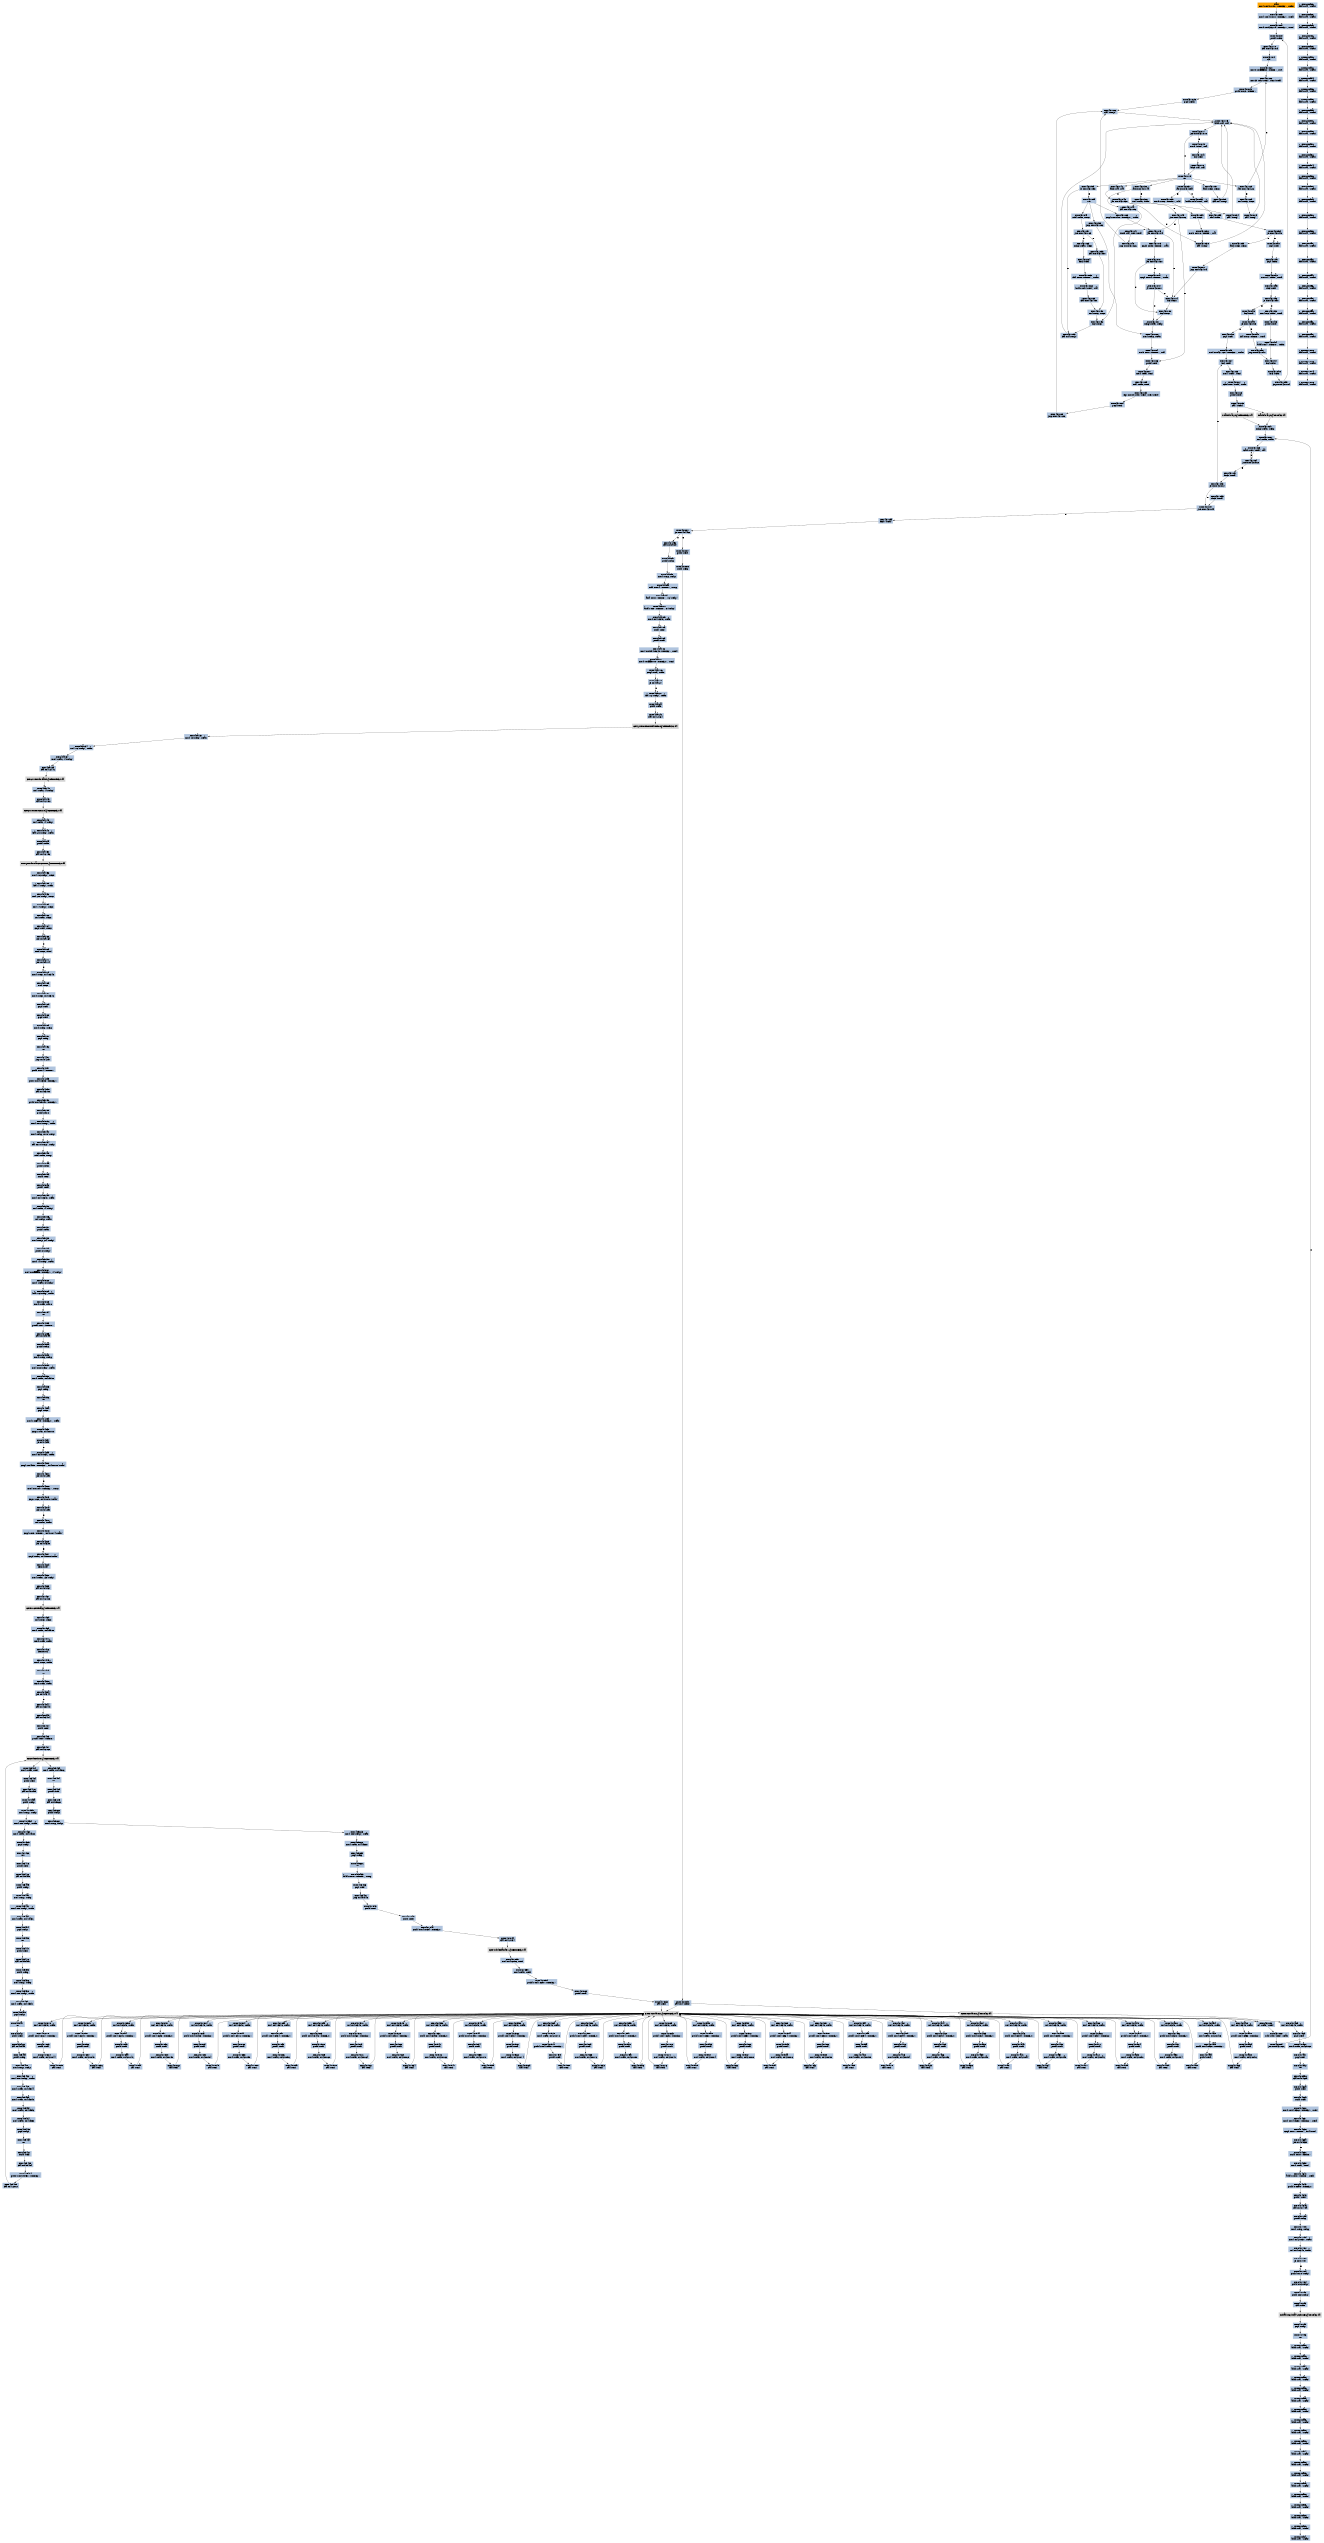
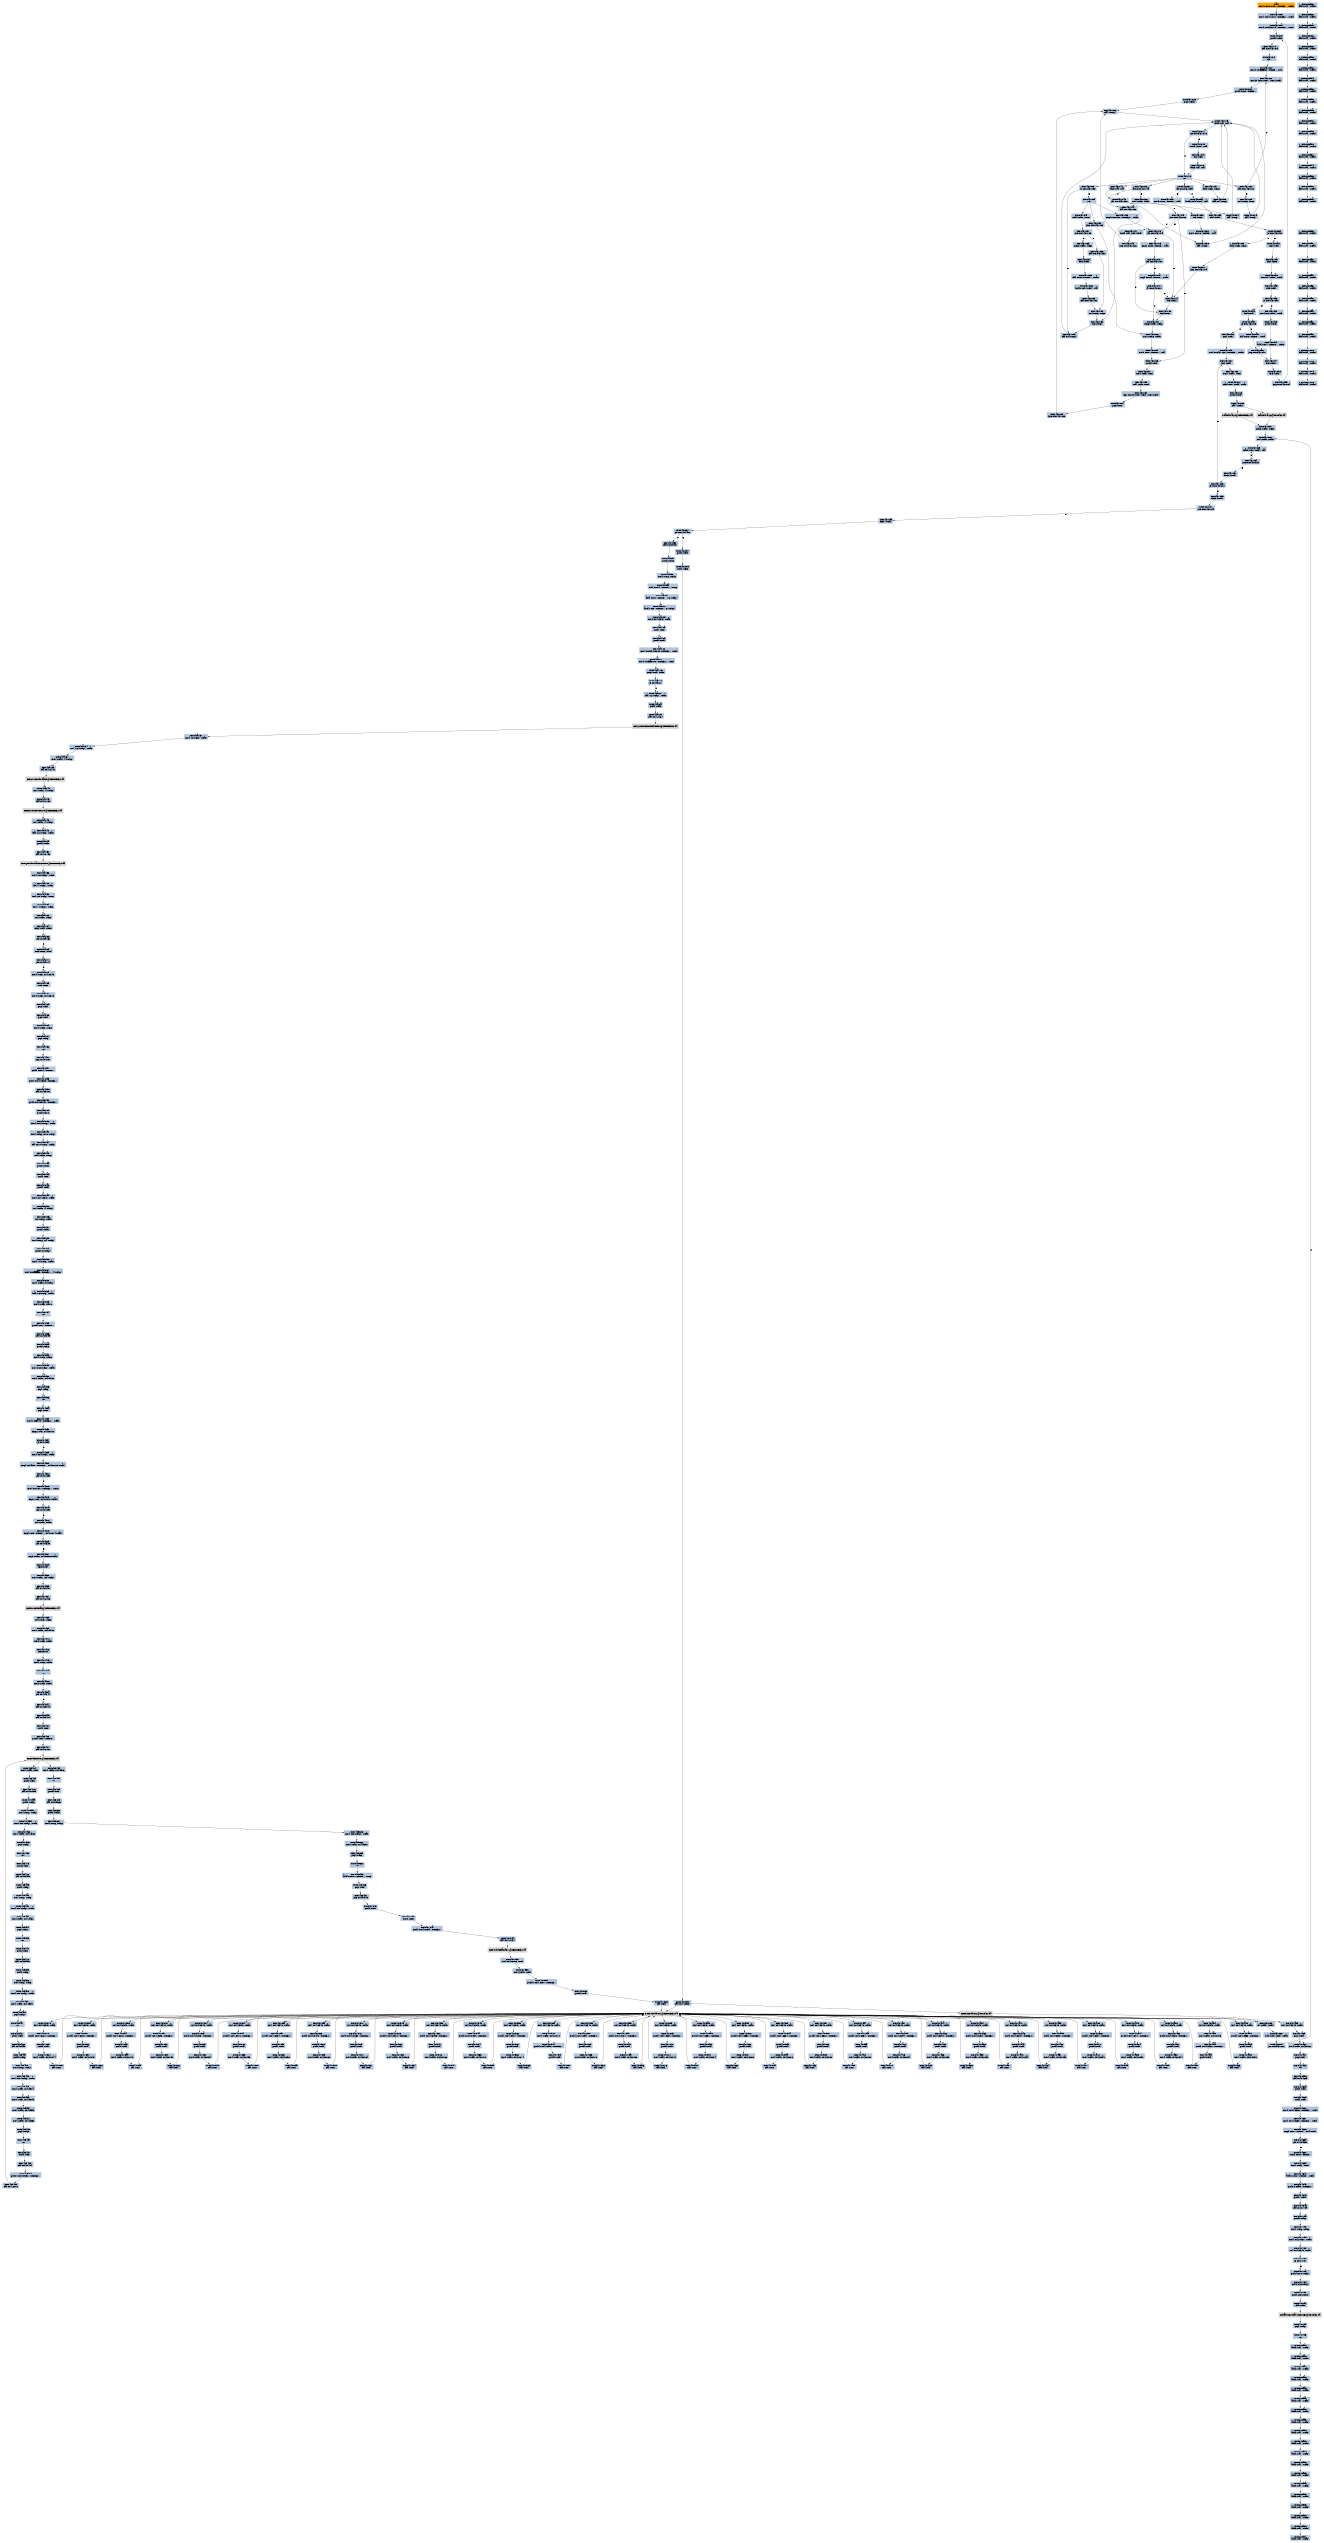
(1307, 216) -> none
(1207, 495) -> (1217, 491)
